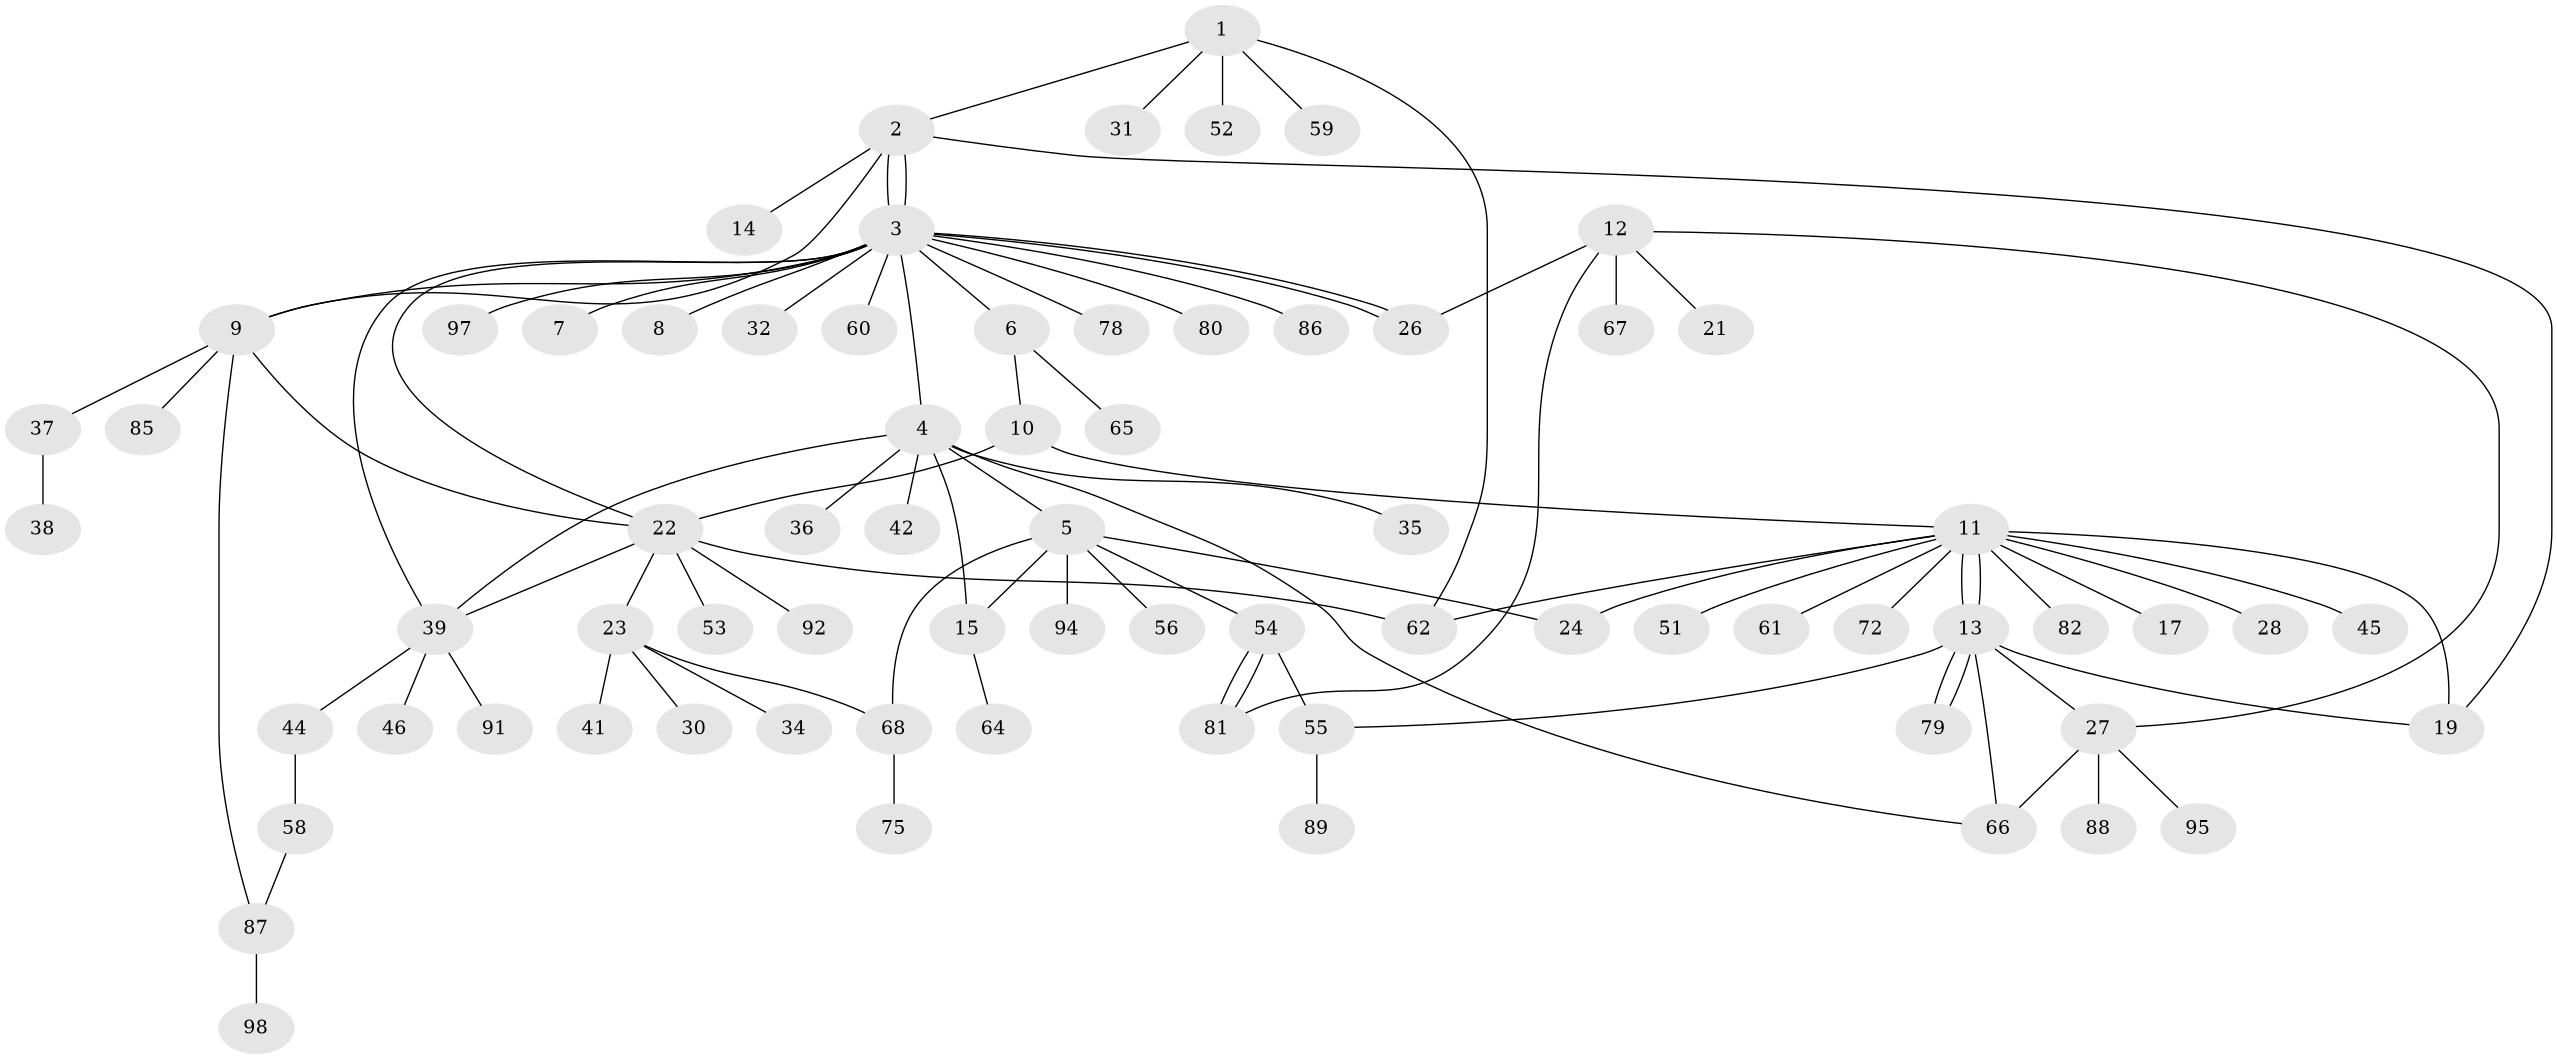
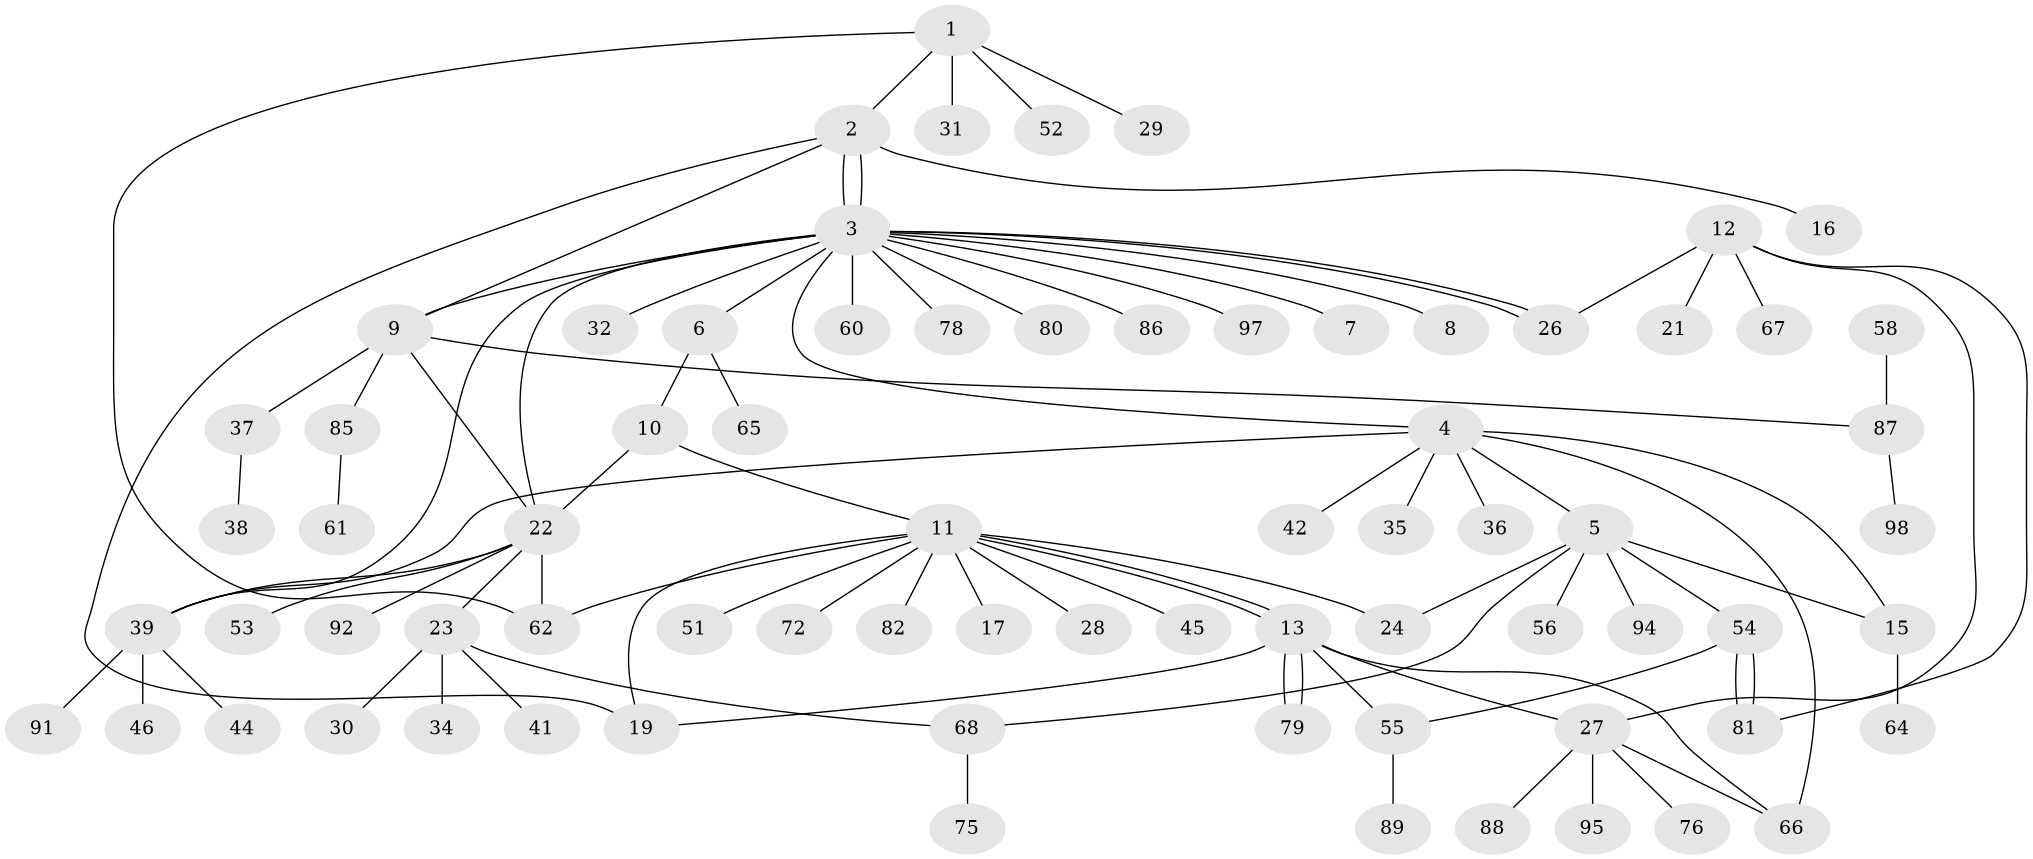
(1322, 130) -> (1152, 130)
(744, 230) -> (1824, 230)
(1871, 579) -> (340, 480)
(295, 779) -> none
none -> (1692, 829)
